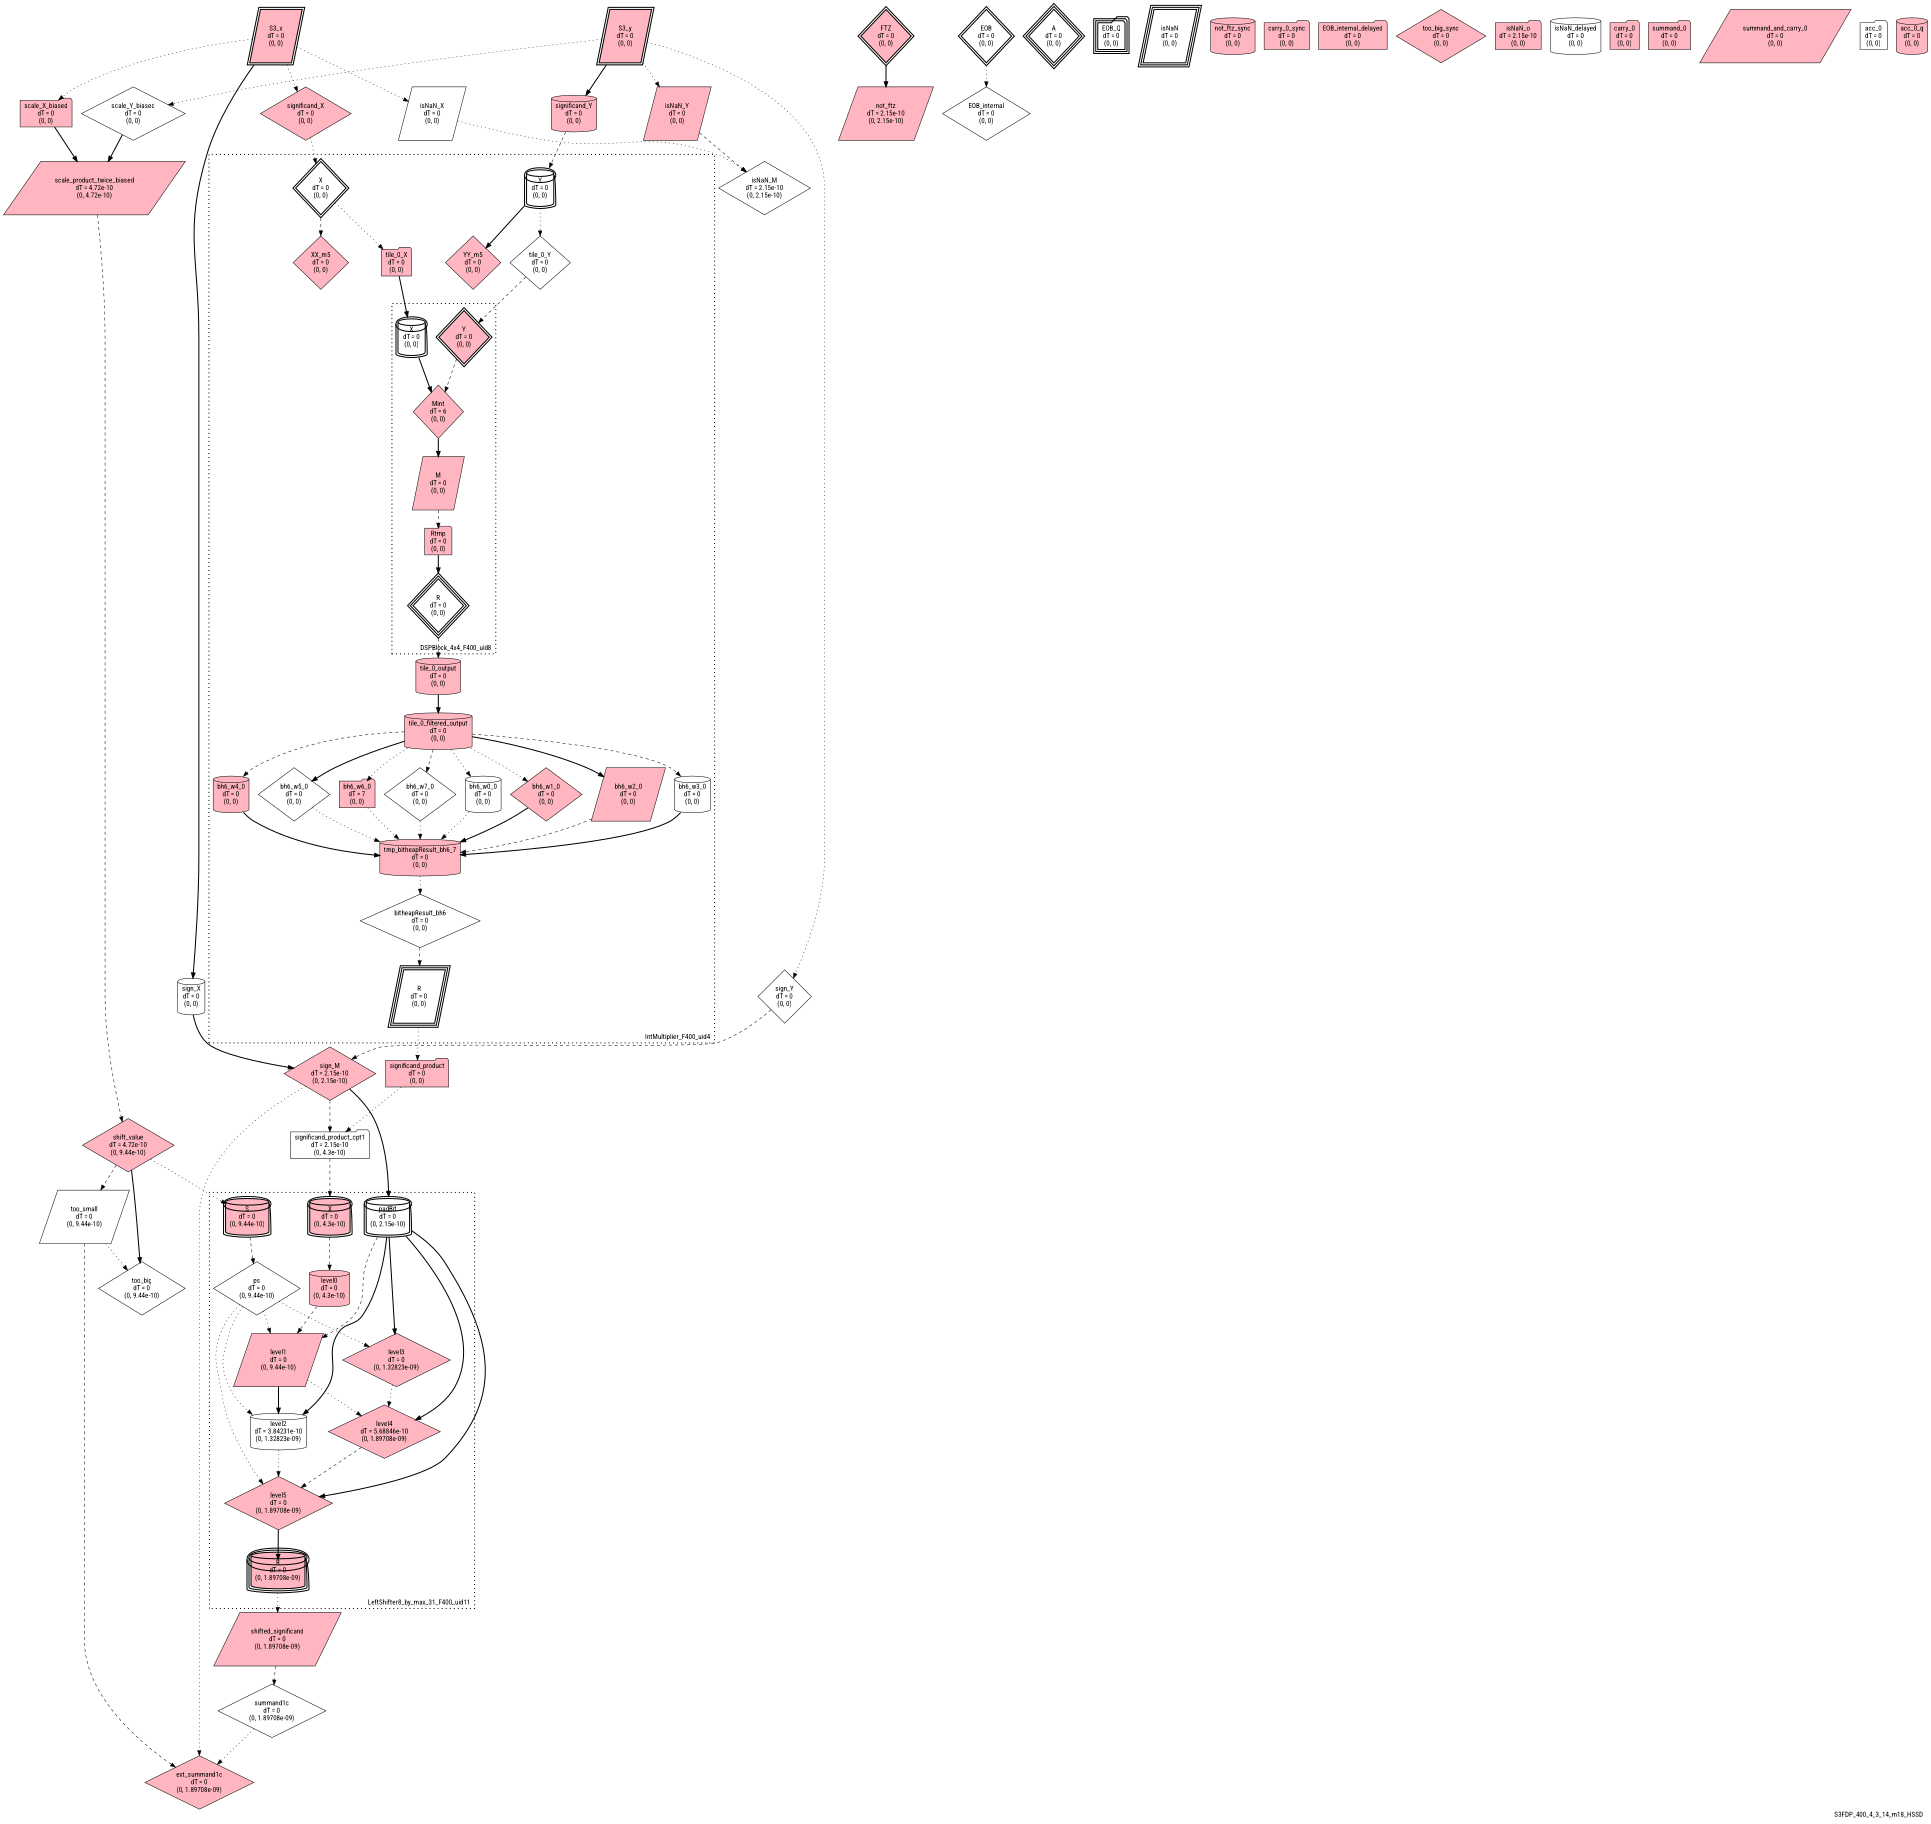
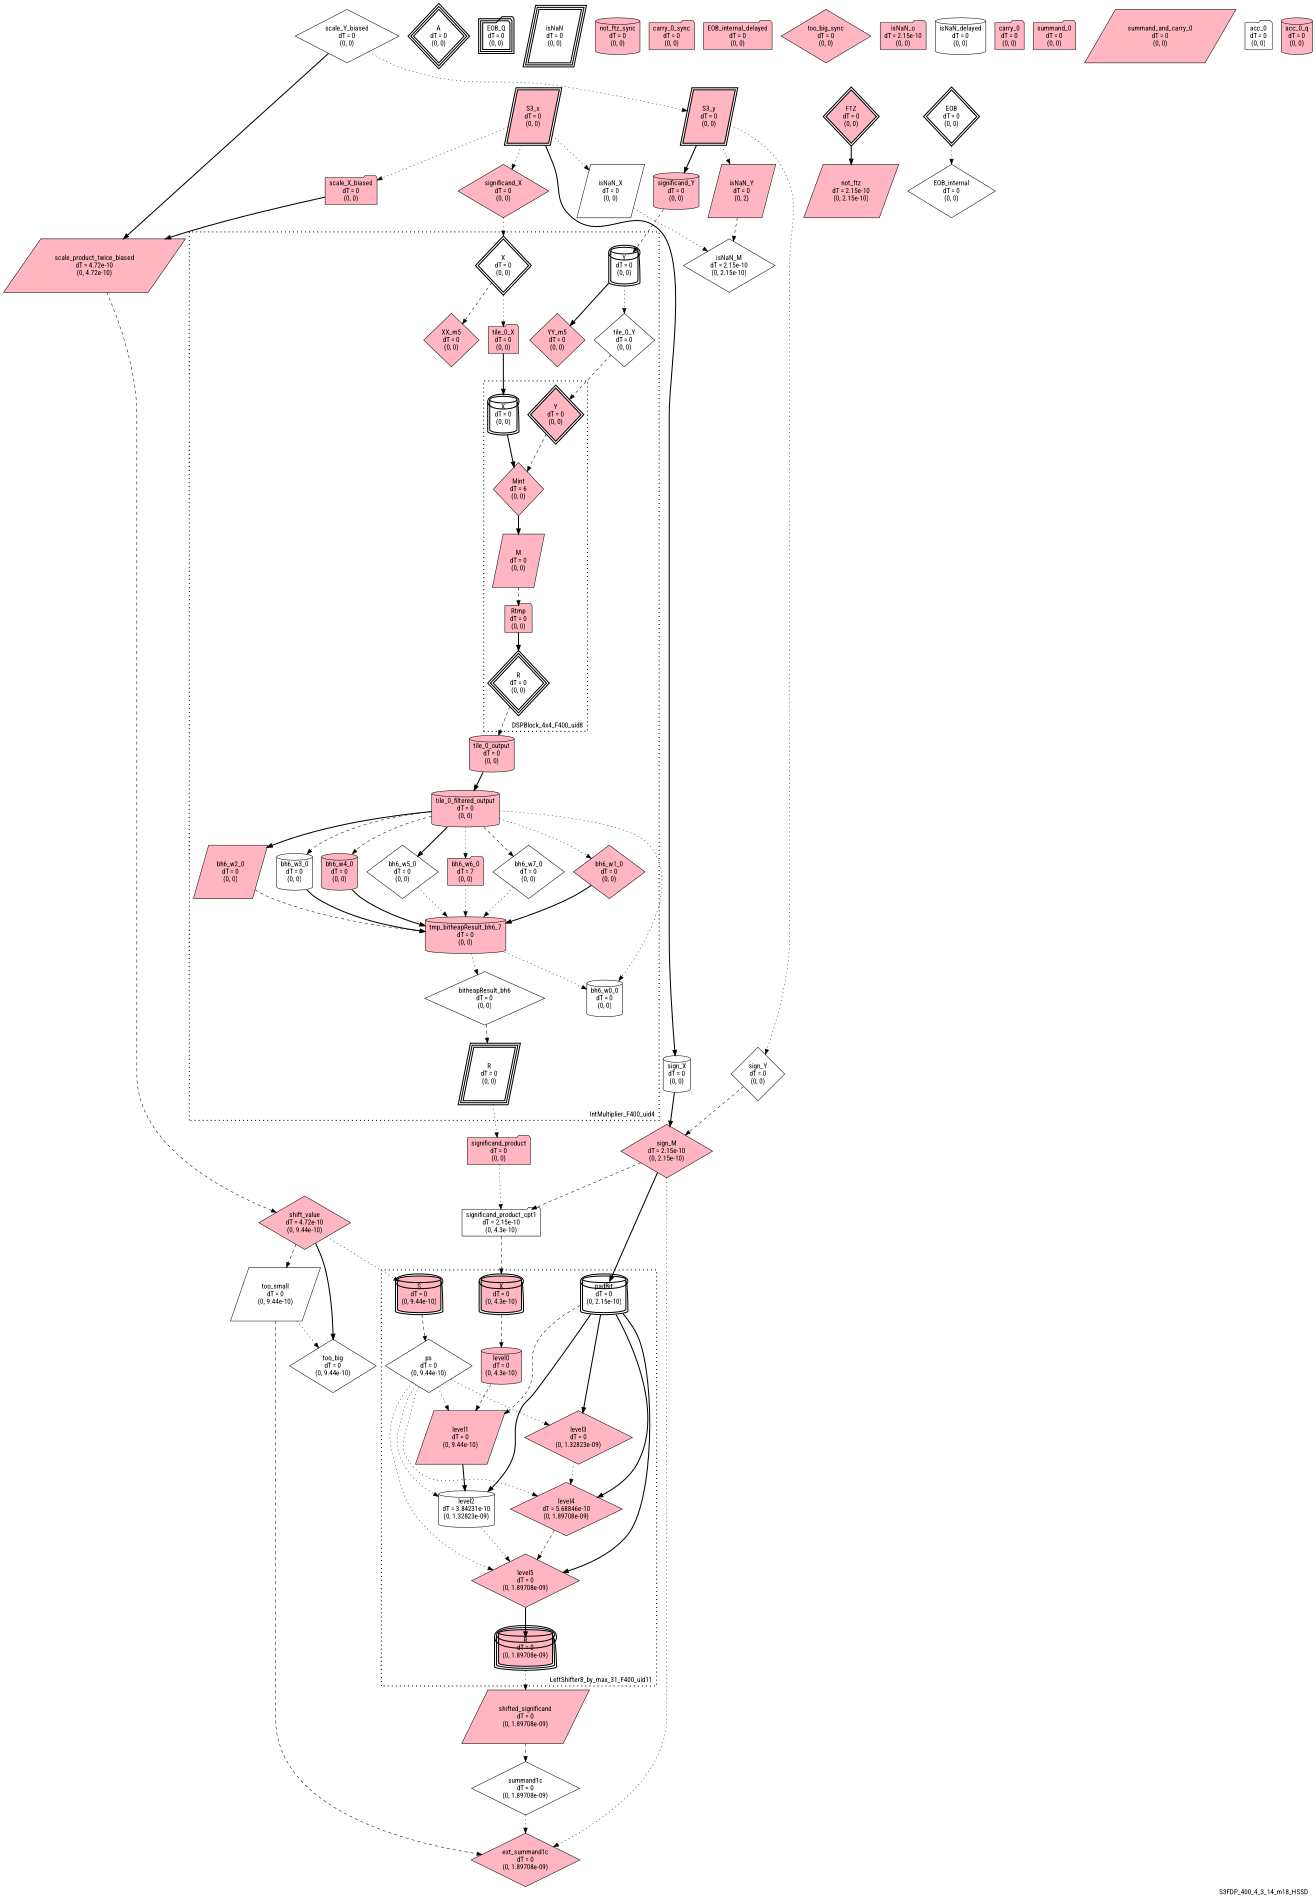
(387, 66) -> (524, 83)
(677, 114) -> (742, 191)
(457, 824) -> (544, 969)
(332, 1396) -> (430, 1478)
